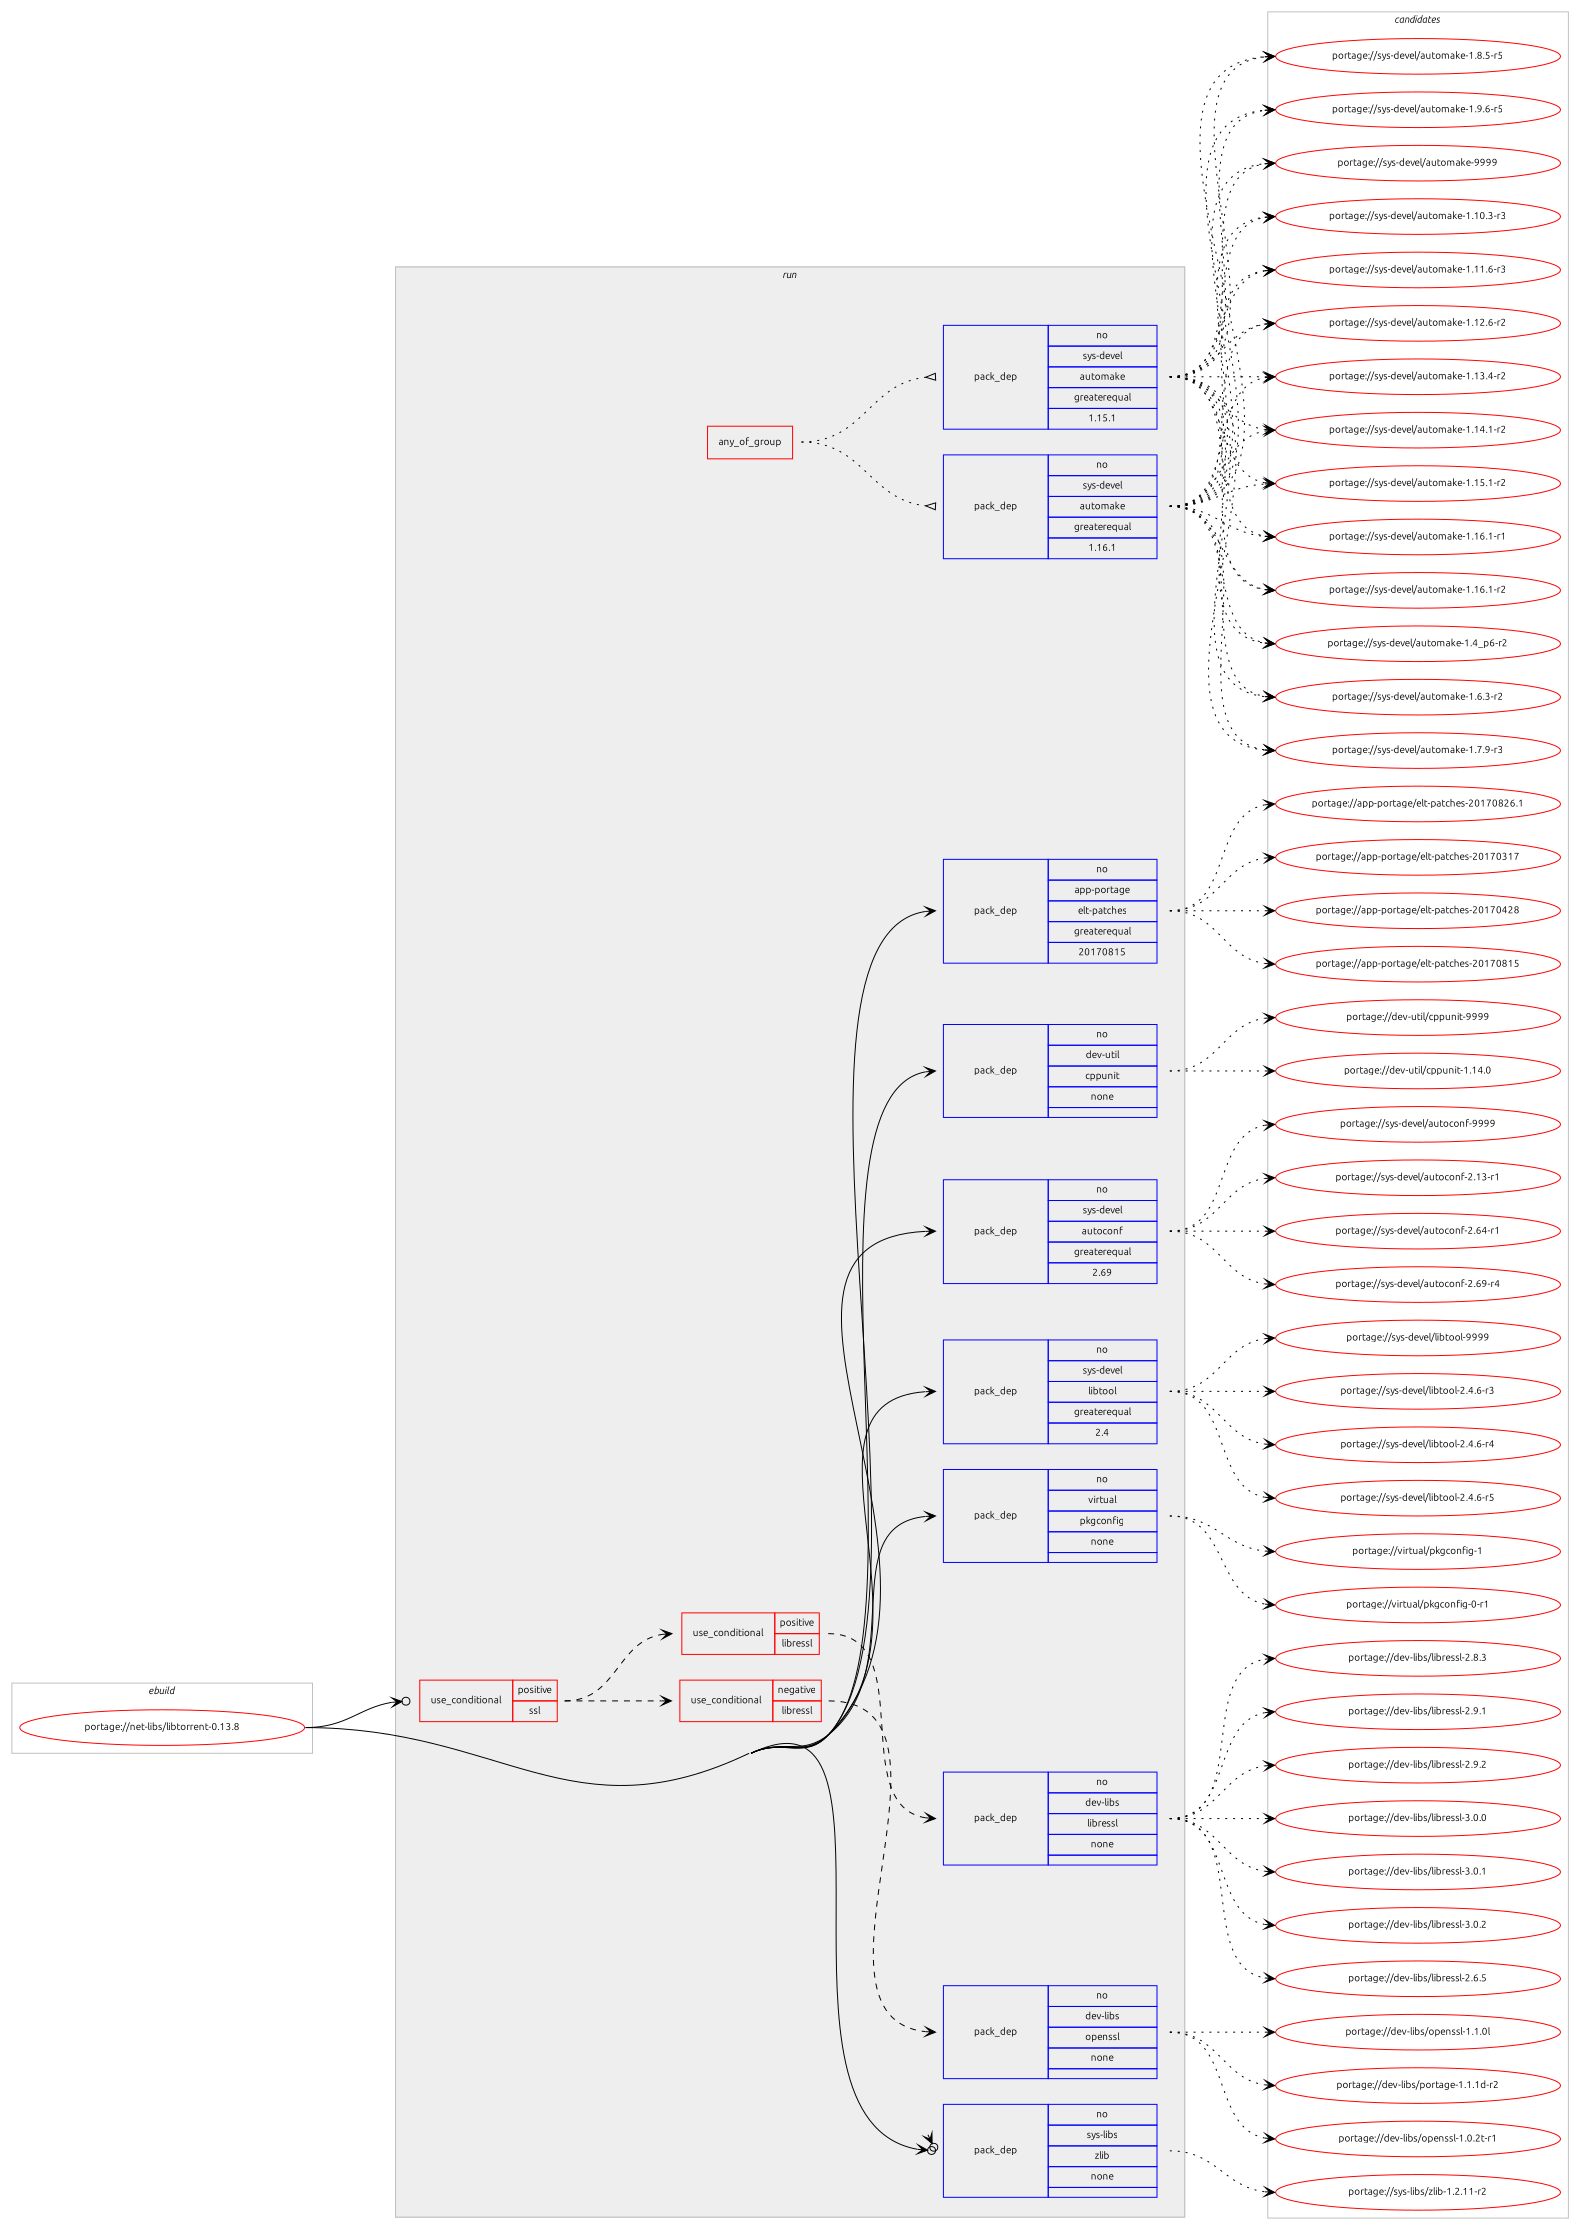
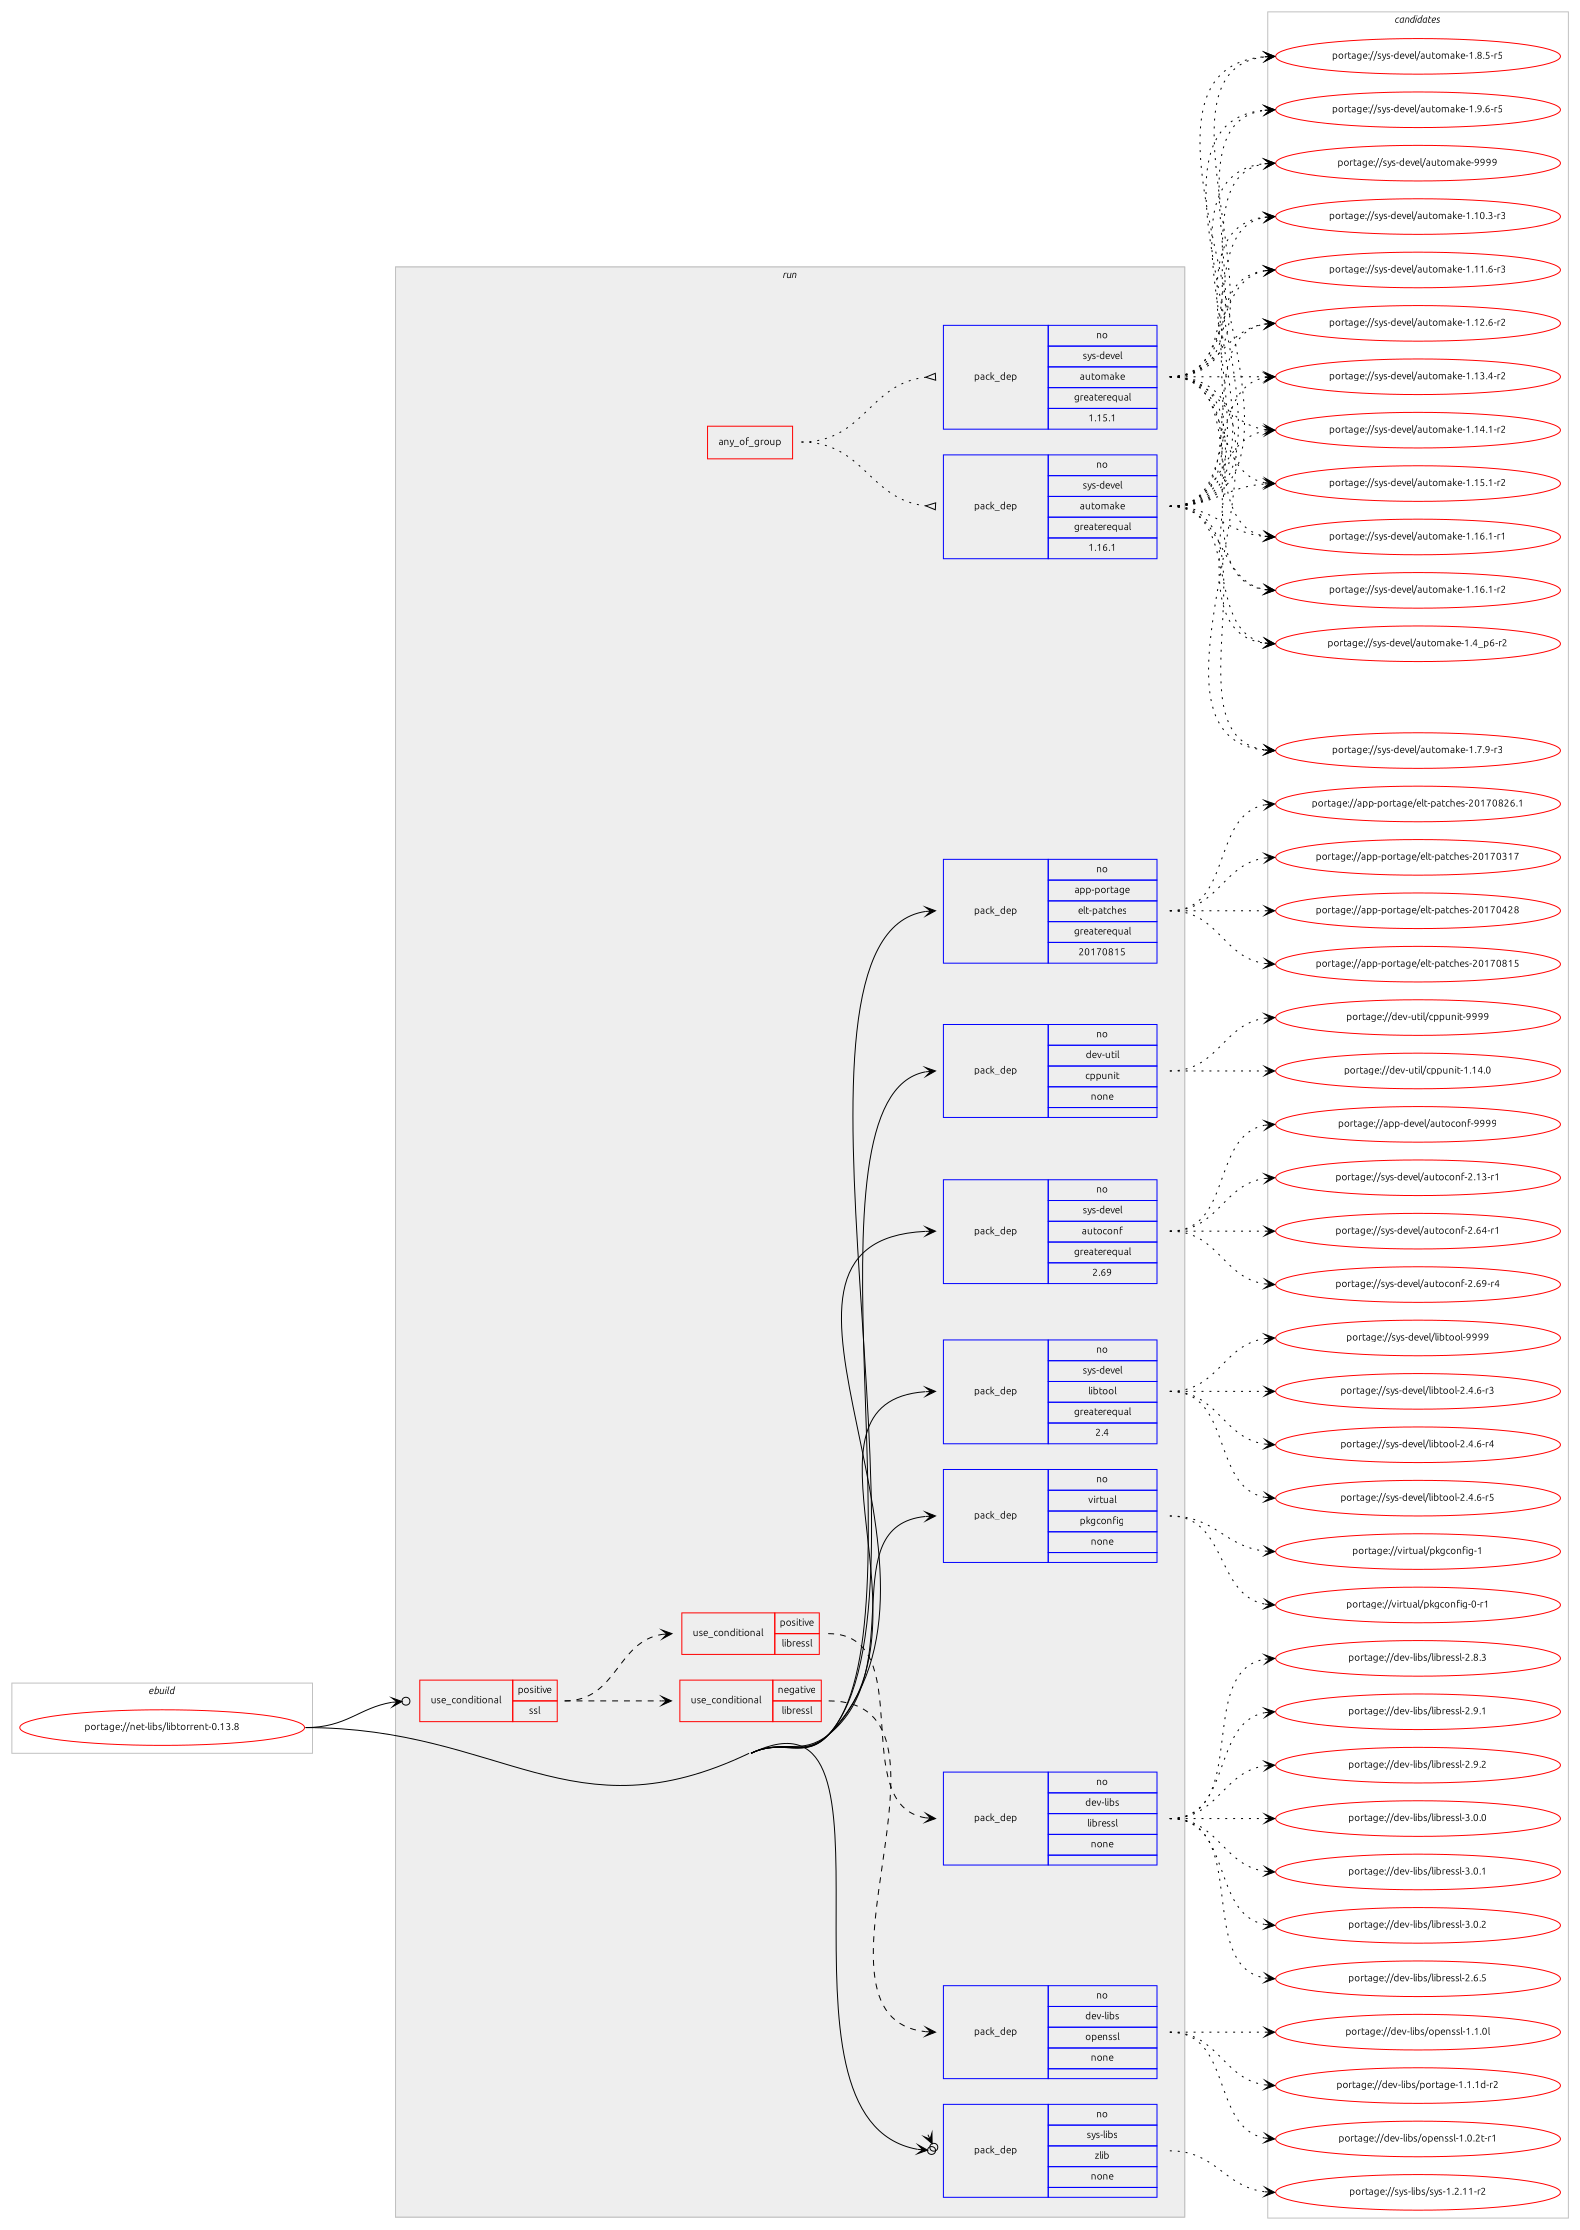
(1418, 697) -> none
(1418, 1124) -> (1418, 1124)
(1418, 2192) -> (1418, 2192)
